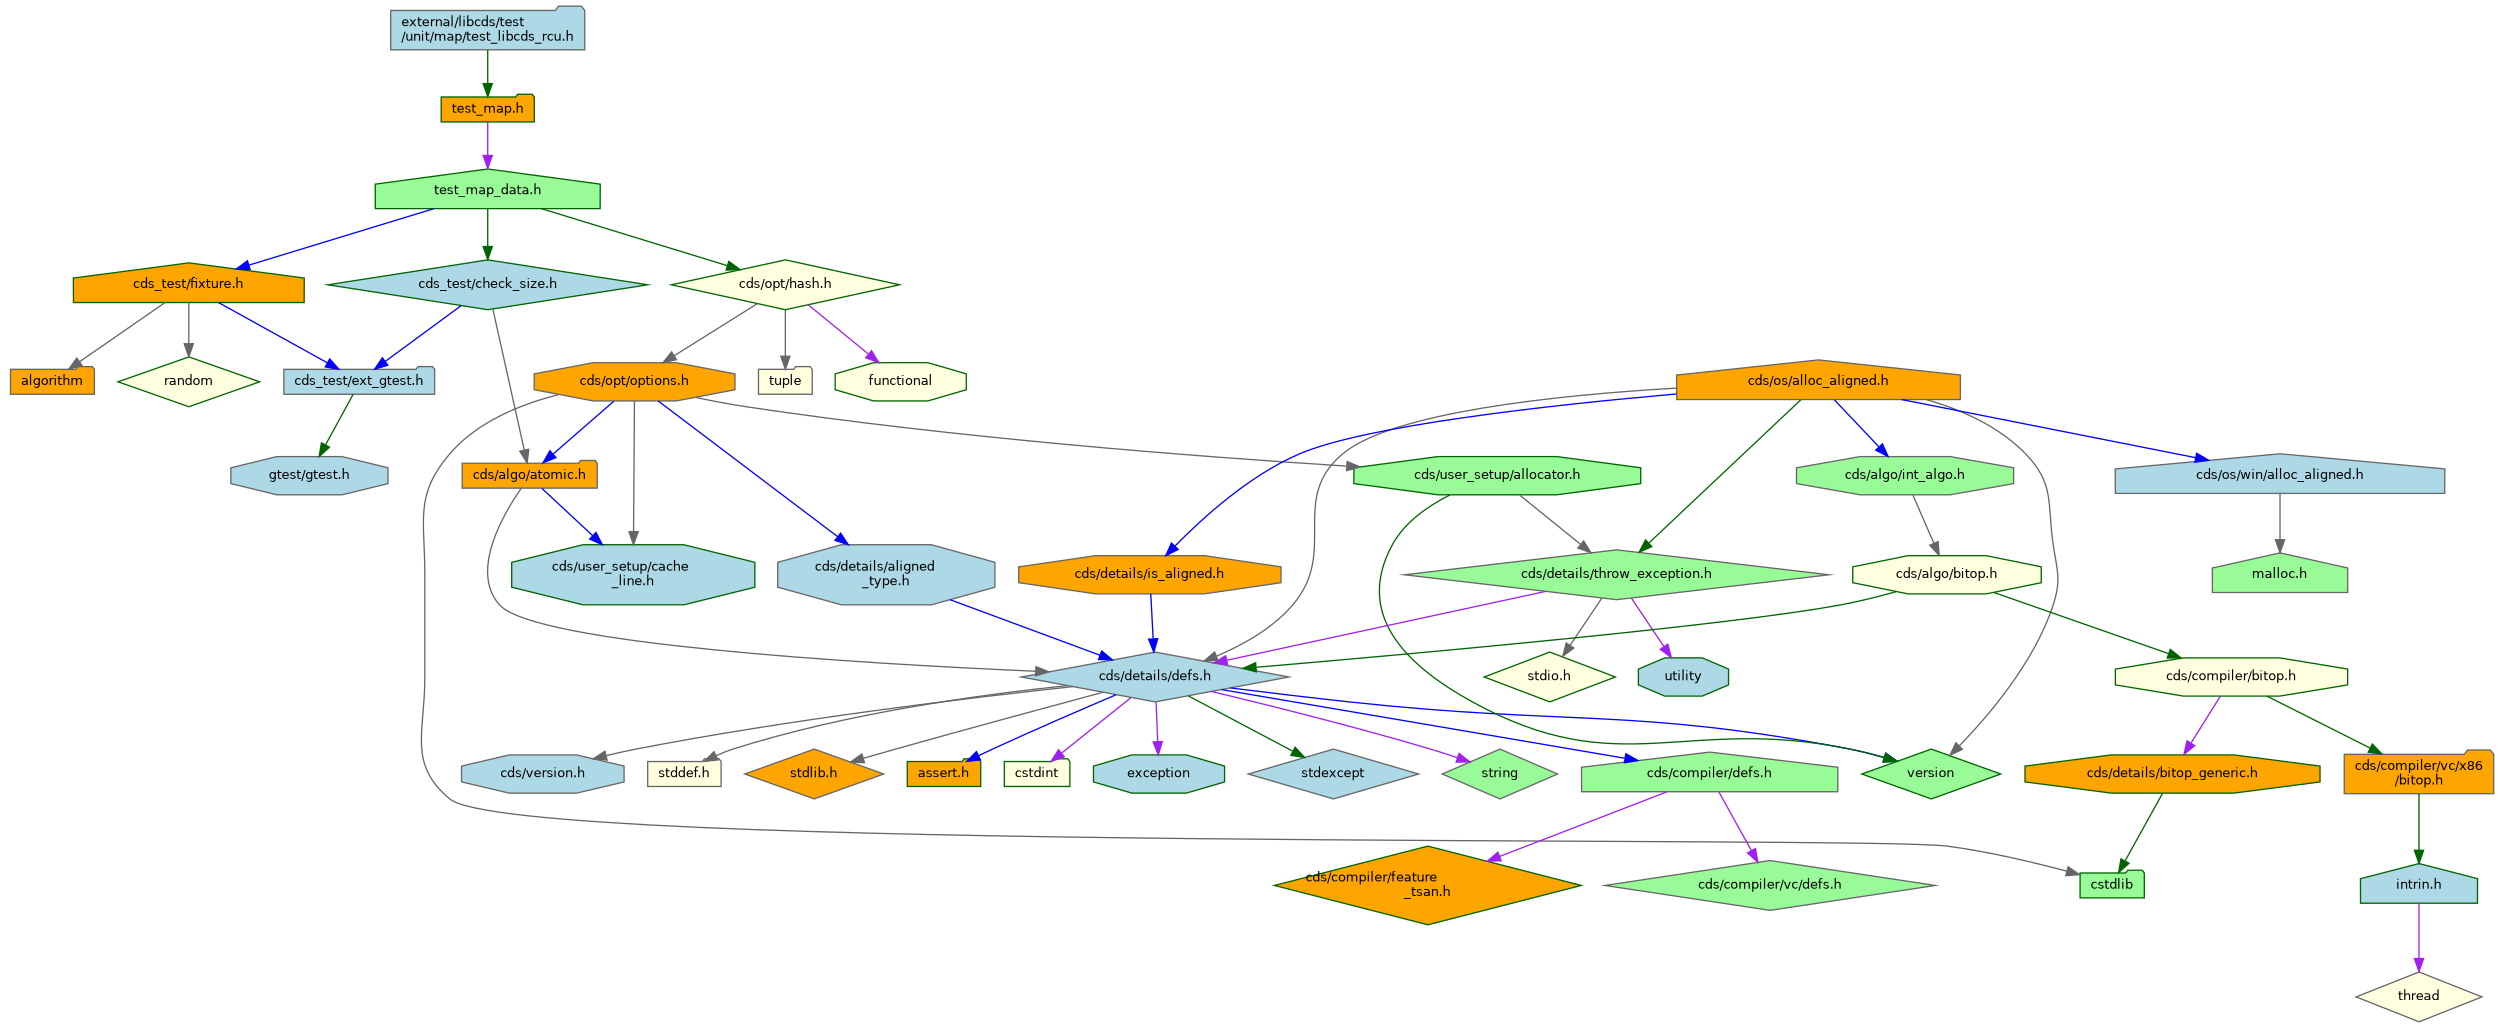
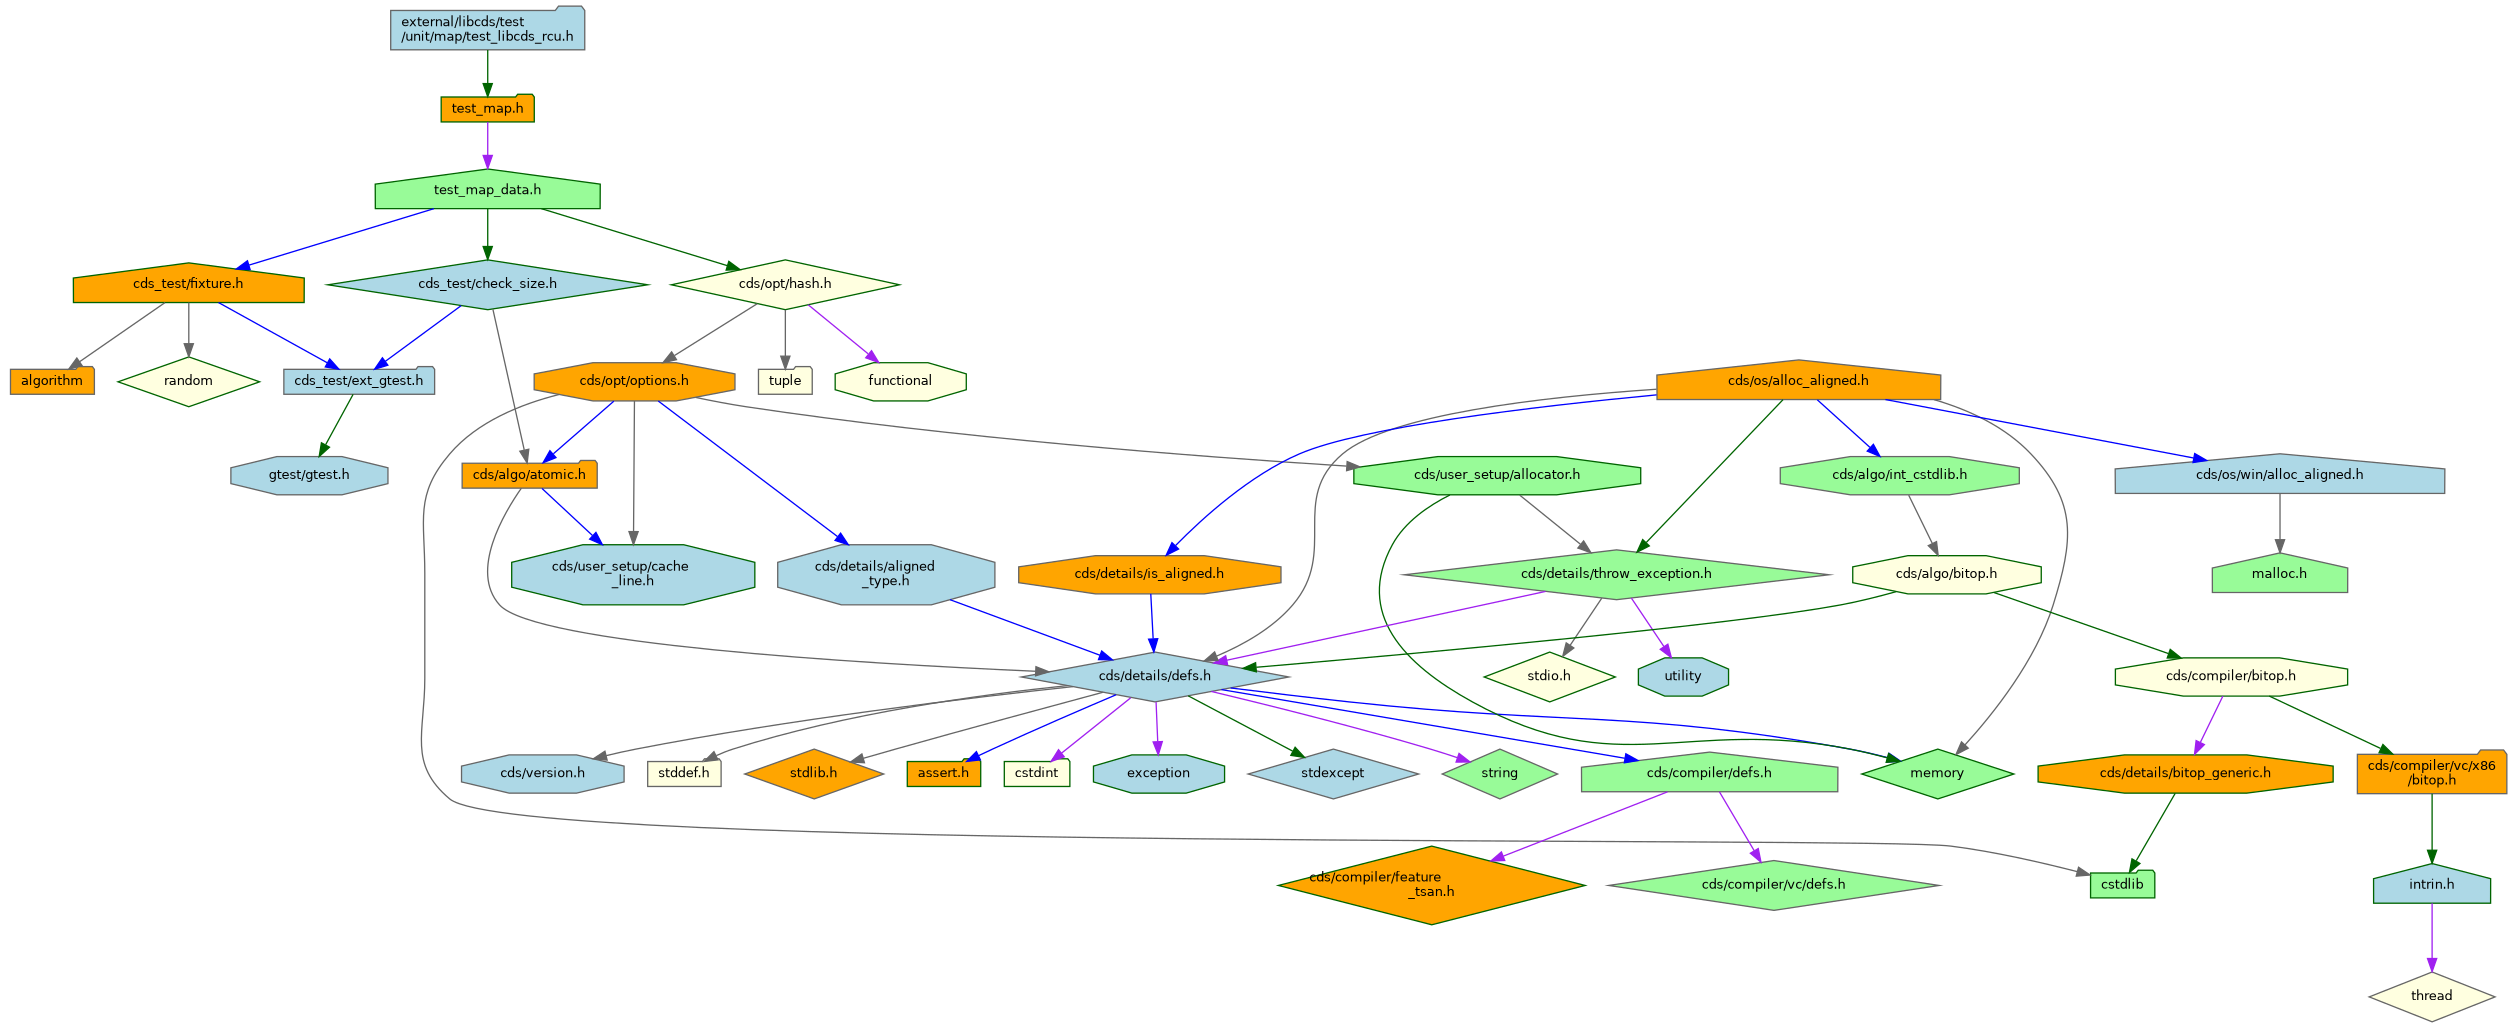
(1905, 476) -> (1900, 476)
(1931, 774) -> (1938, 774)
